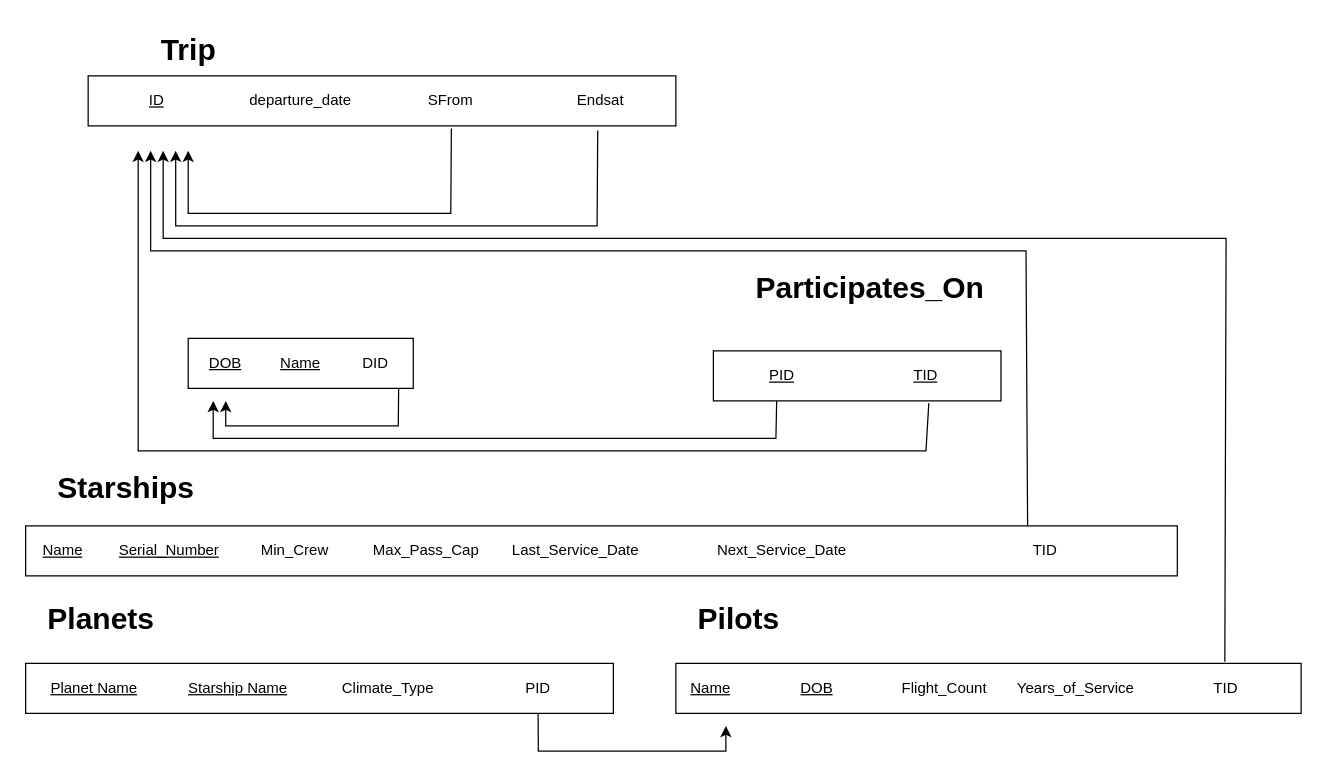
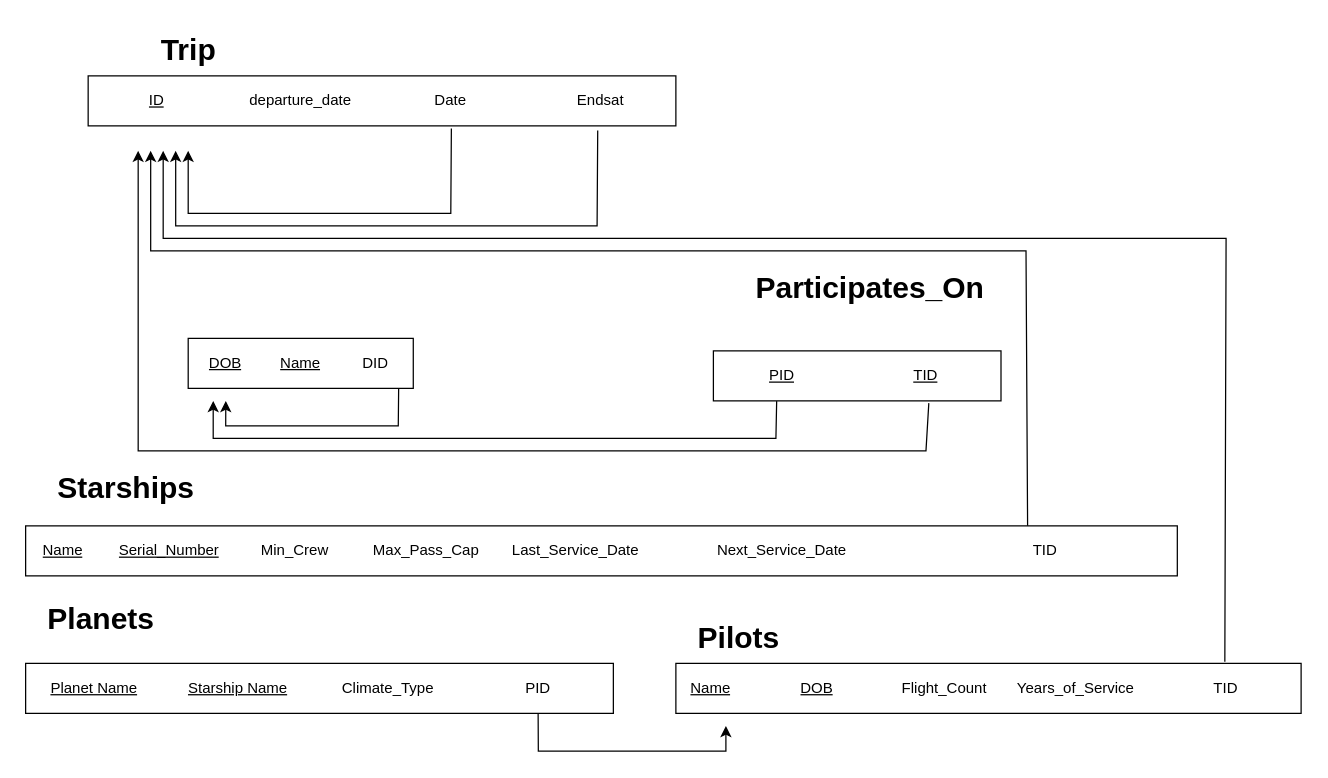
(451, 101) -> (451, 101)
(738, 619) -> (738, 638)
